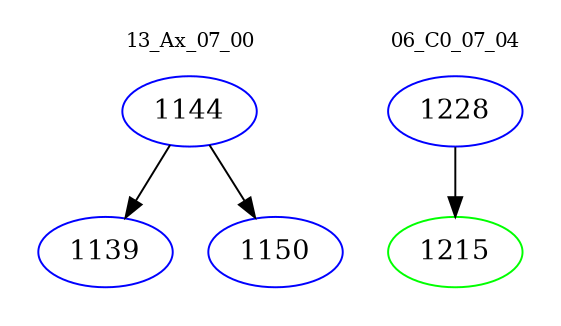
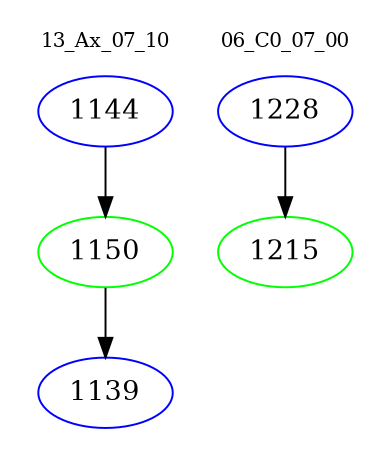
(191, 42) -> (106, 42)
(455, 42) -> (285, 42)
(153, 173) -> (106, 313)
(276, 252) -> (106, 252)
